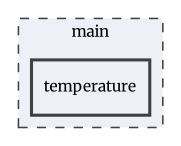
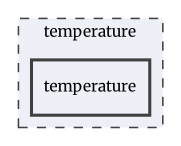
(91, 33) -> (91, 33)
